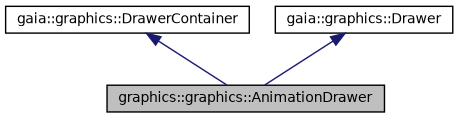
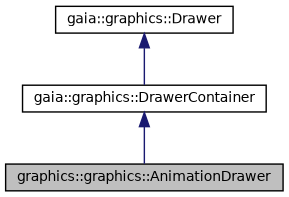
(299, 63) -> (144, 67)
